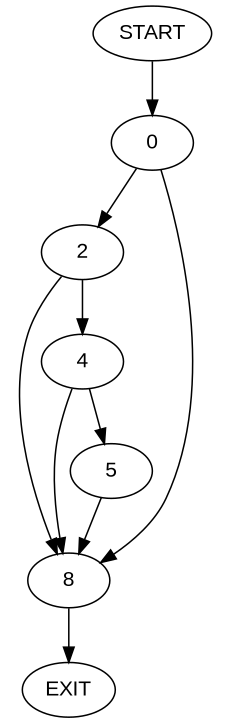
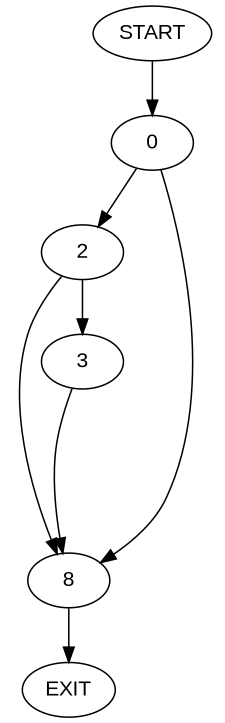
(82, 362) -> (82, 362)
(111, 471) -> none
